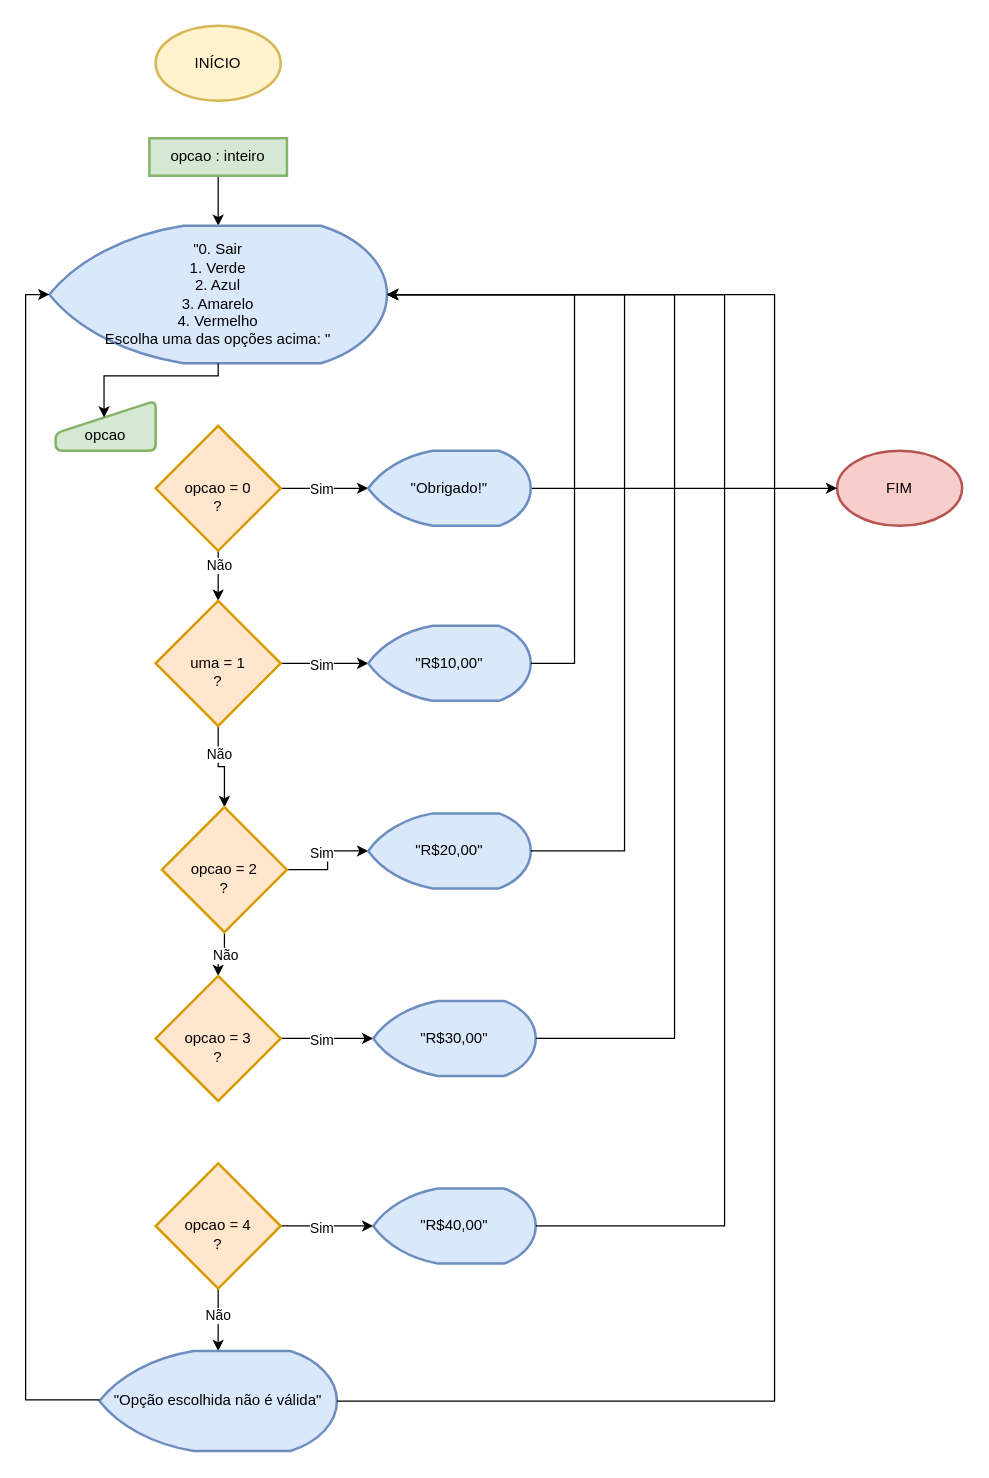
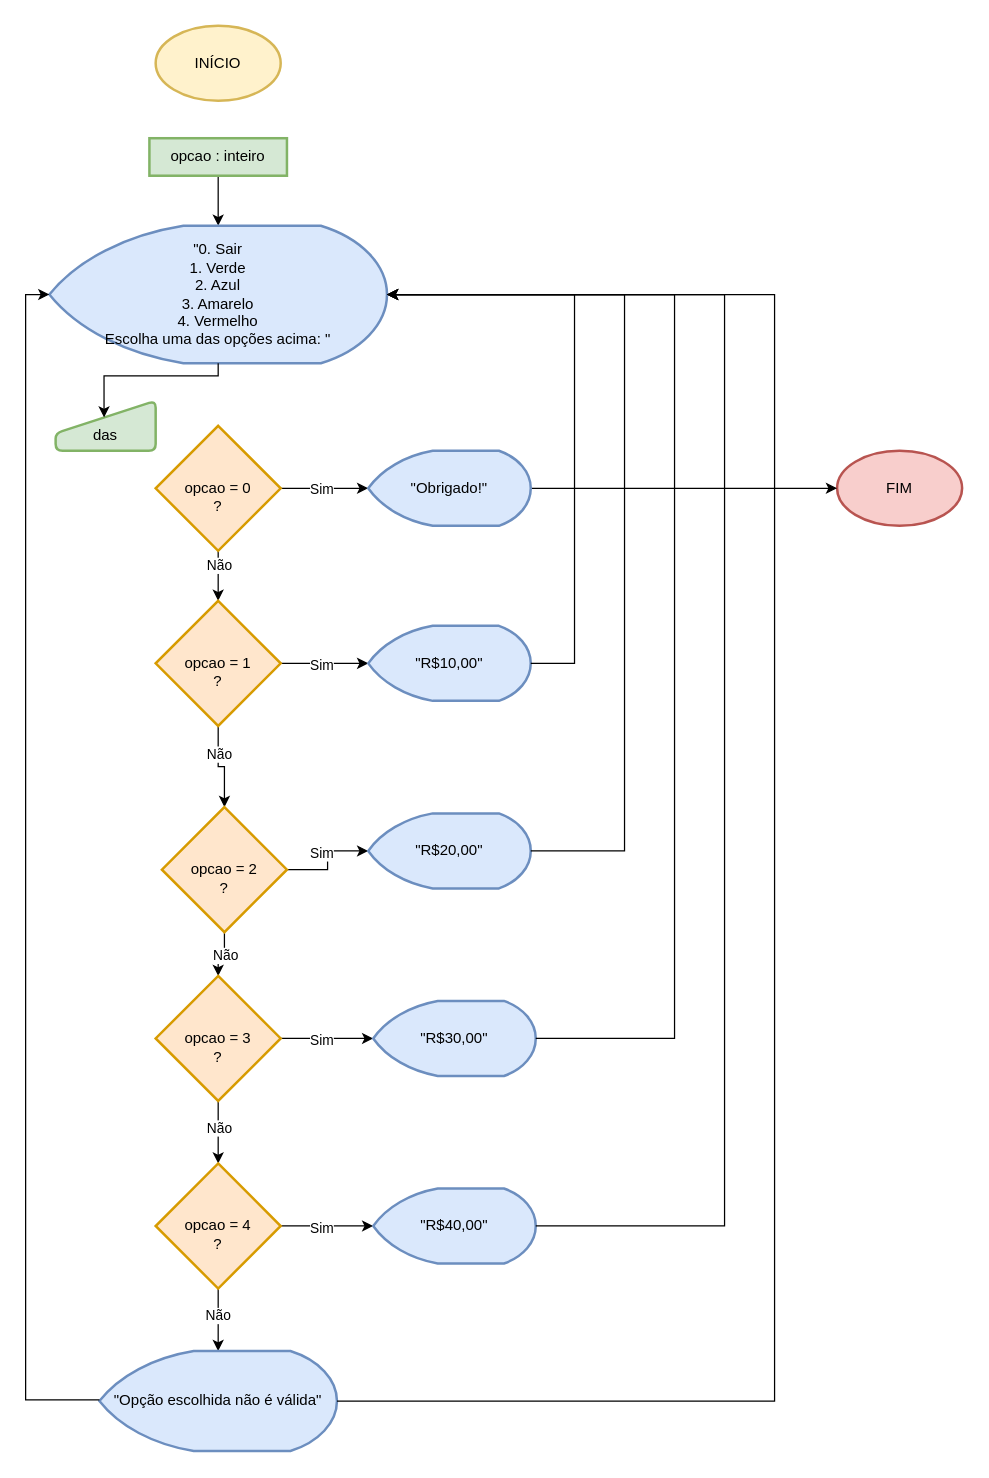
(106, 426) -> (106, 426)
(218, 663) -> (218, 663)
none -> (218, 1128)
